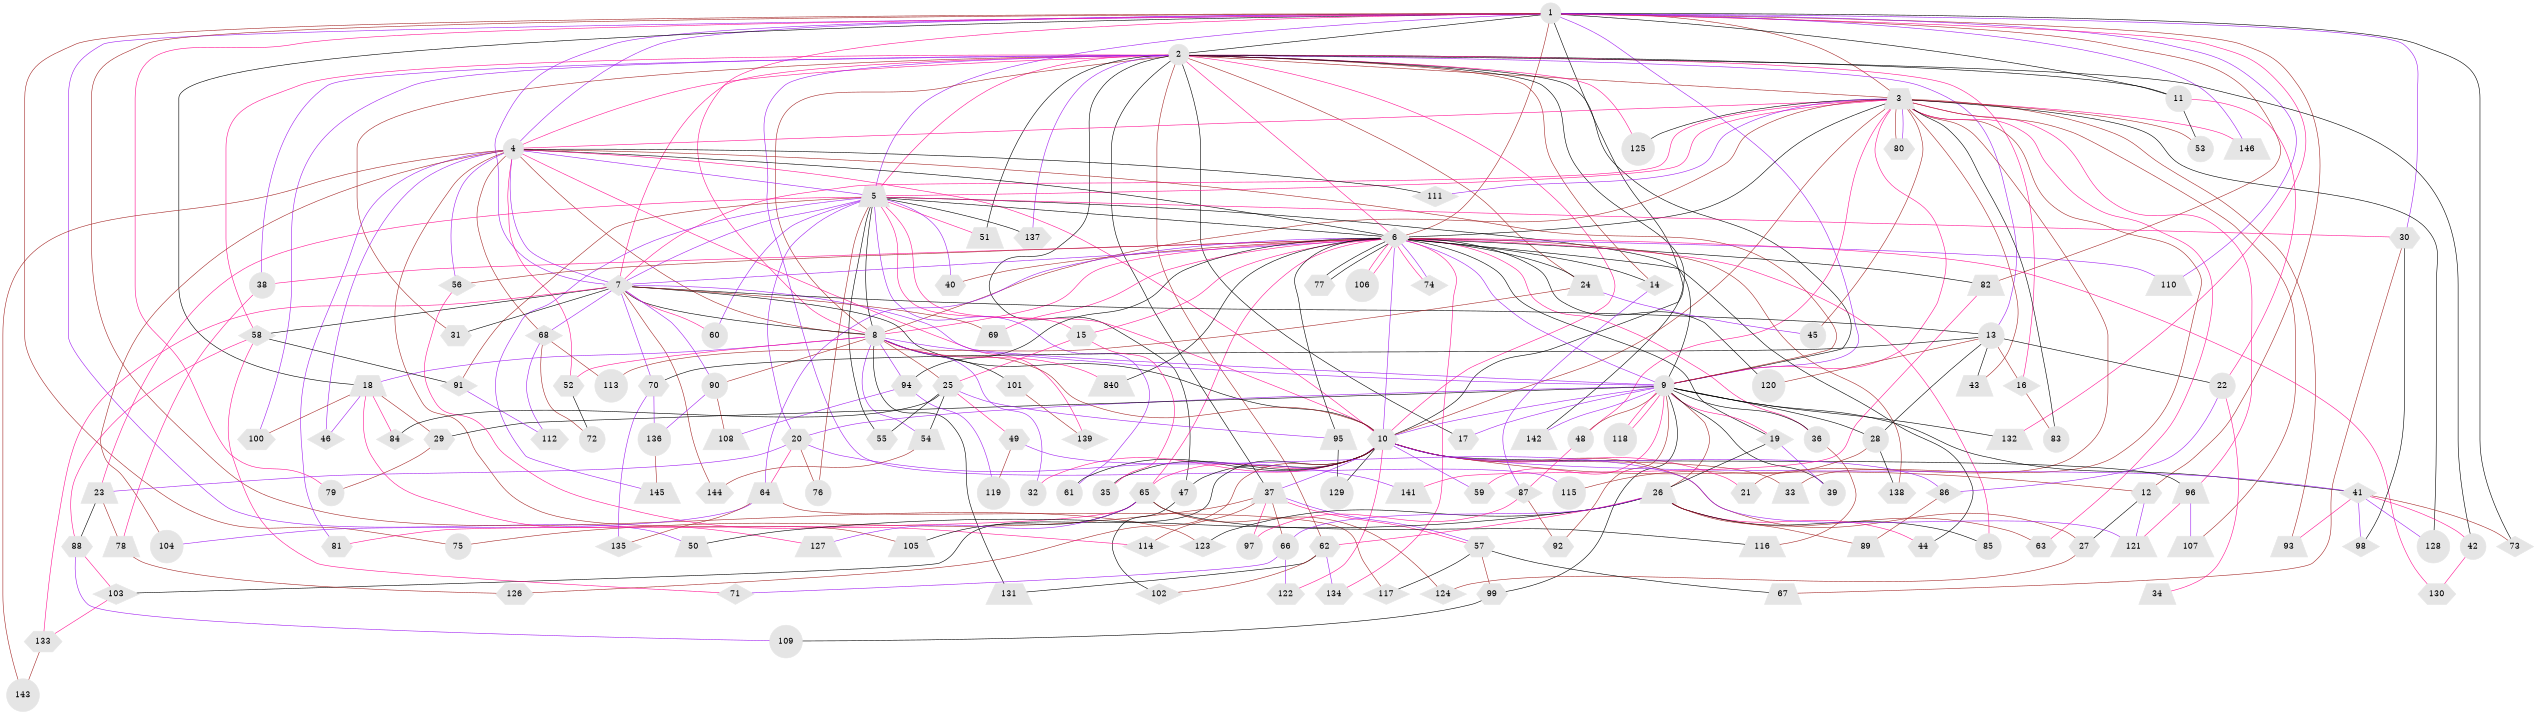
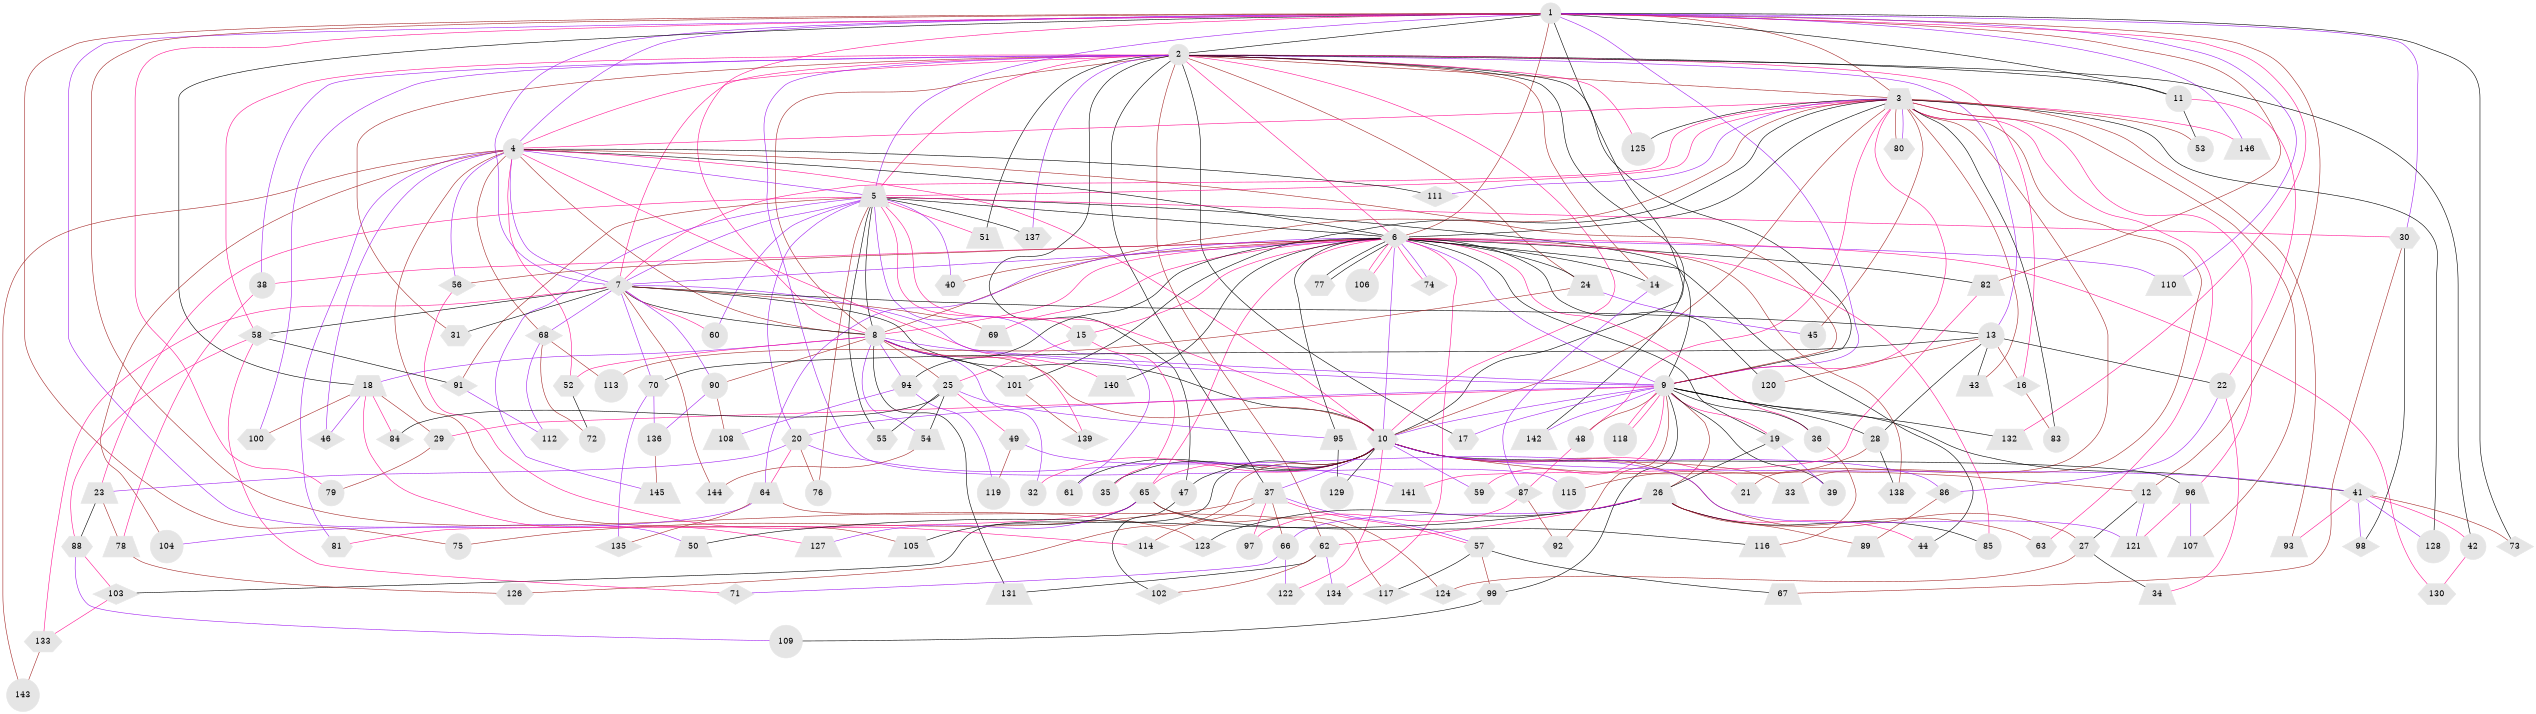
none -> (1410, 223)
(1111, 386) -> (1111, 386)
(962, 408) -> (962, 408)
none -> (2119, 572)
